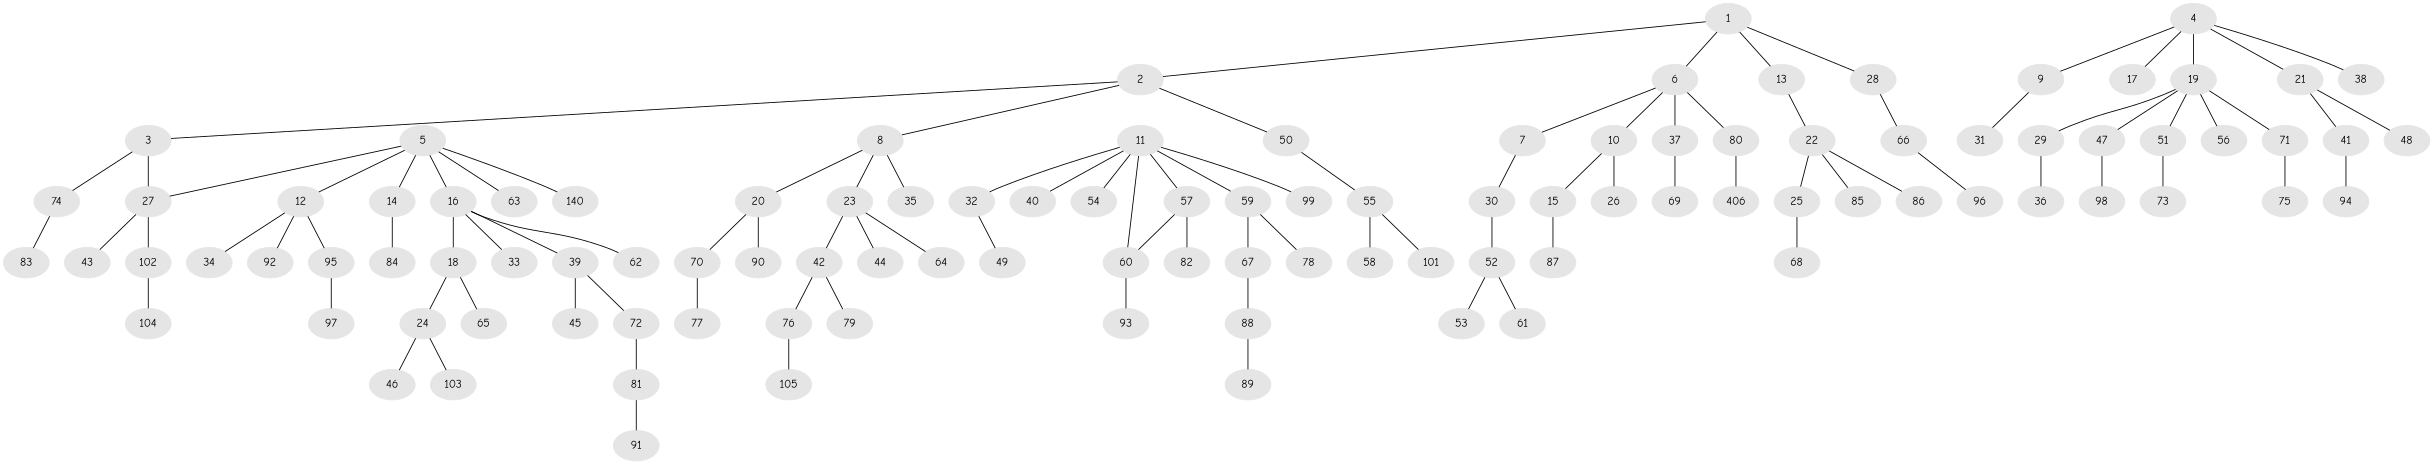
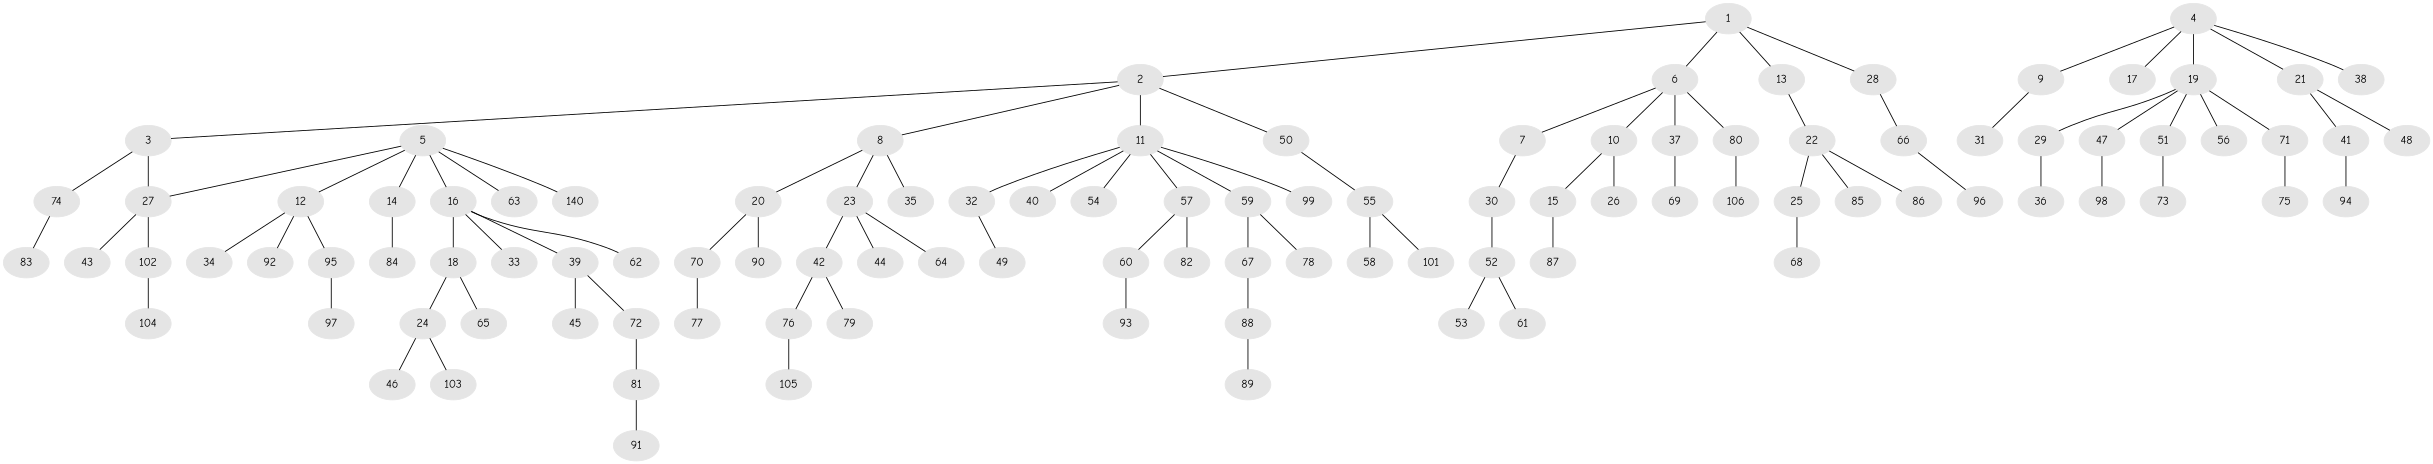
(1133, 202) -> (1140, 110)
(1736, 202) -> (1736, 202)
